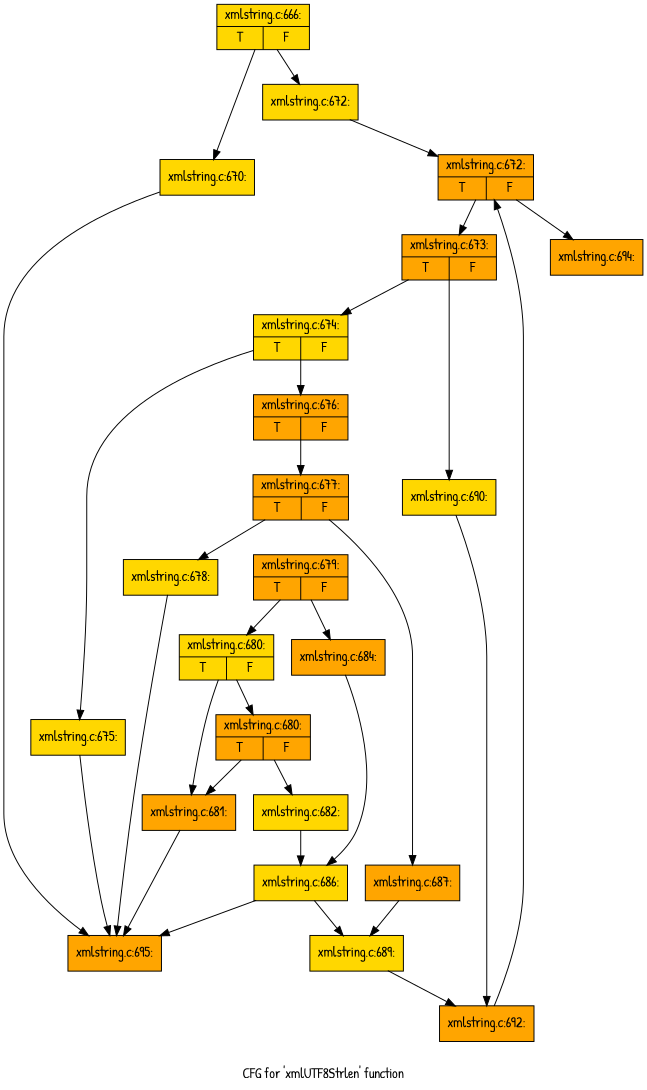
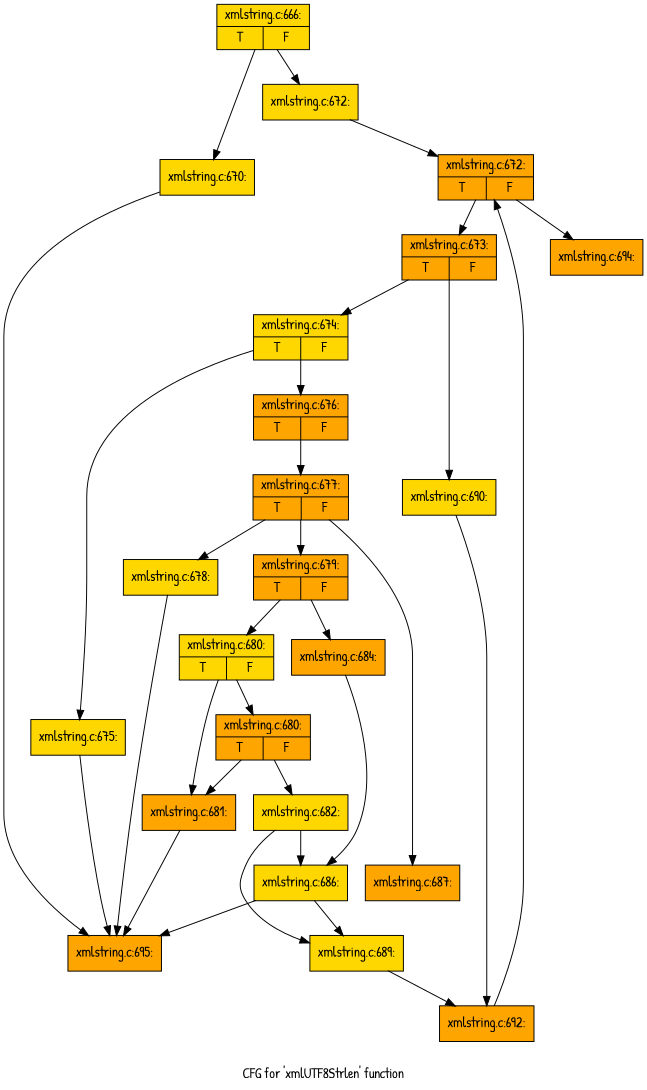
none -> (301, 533)
(388, 914) -> (242, 894)
